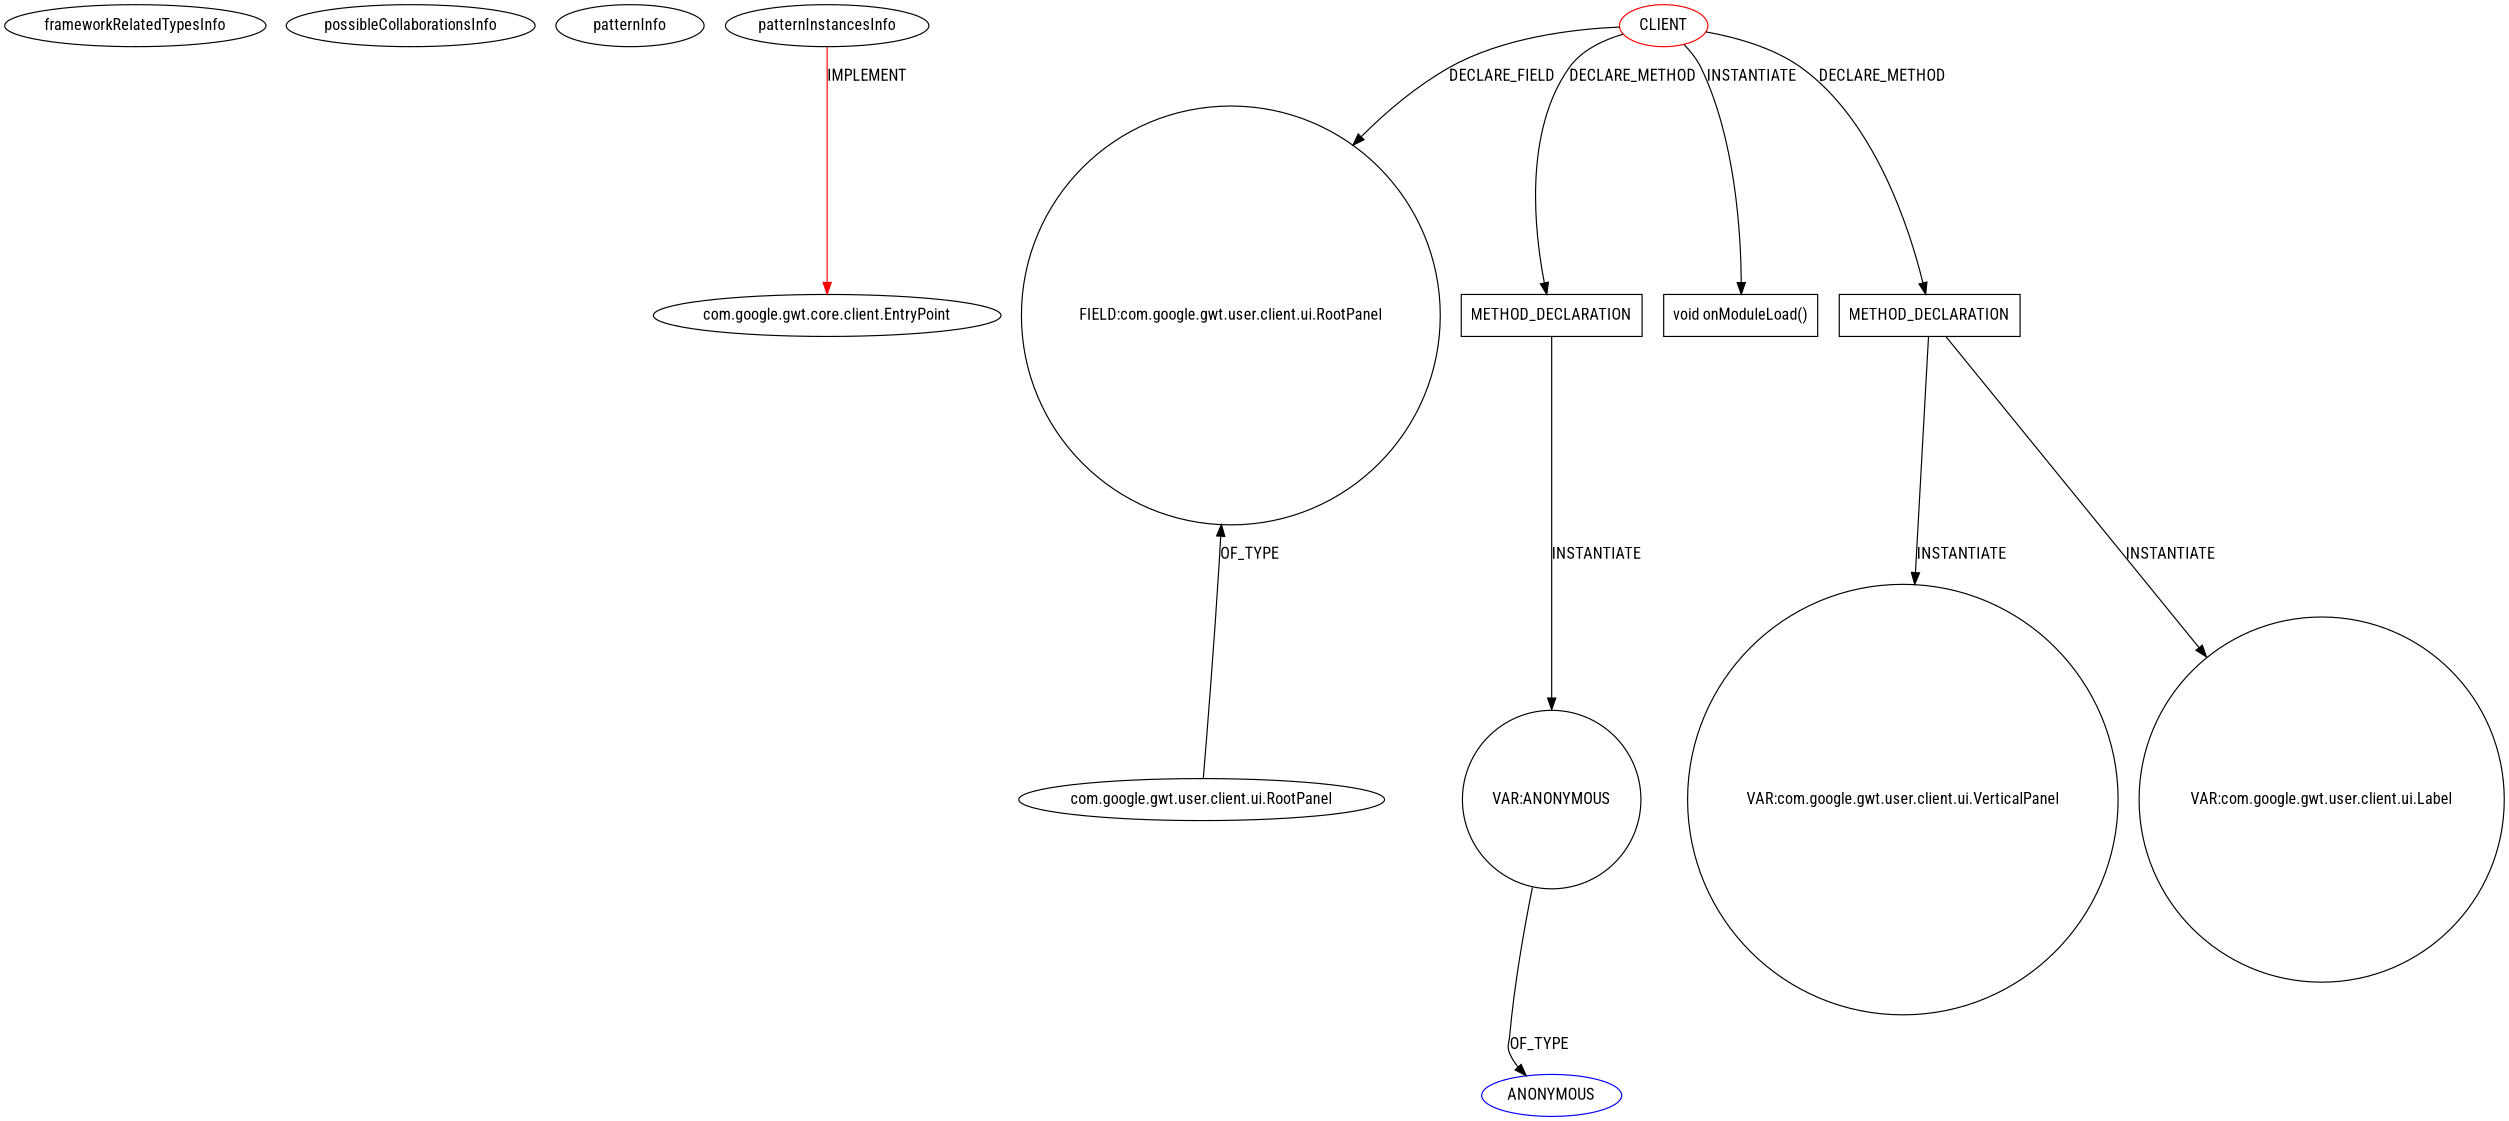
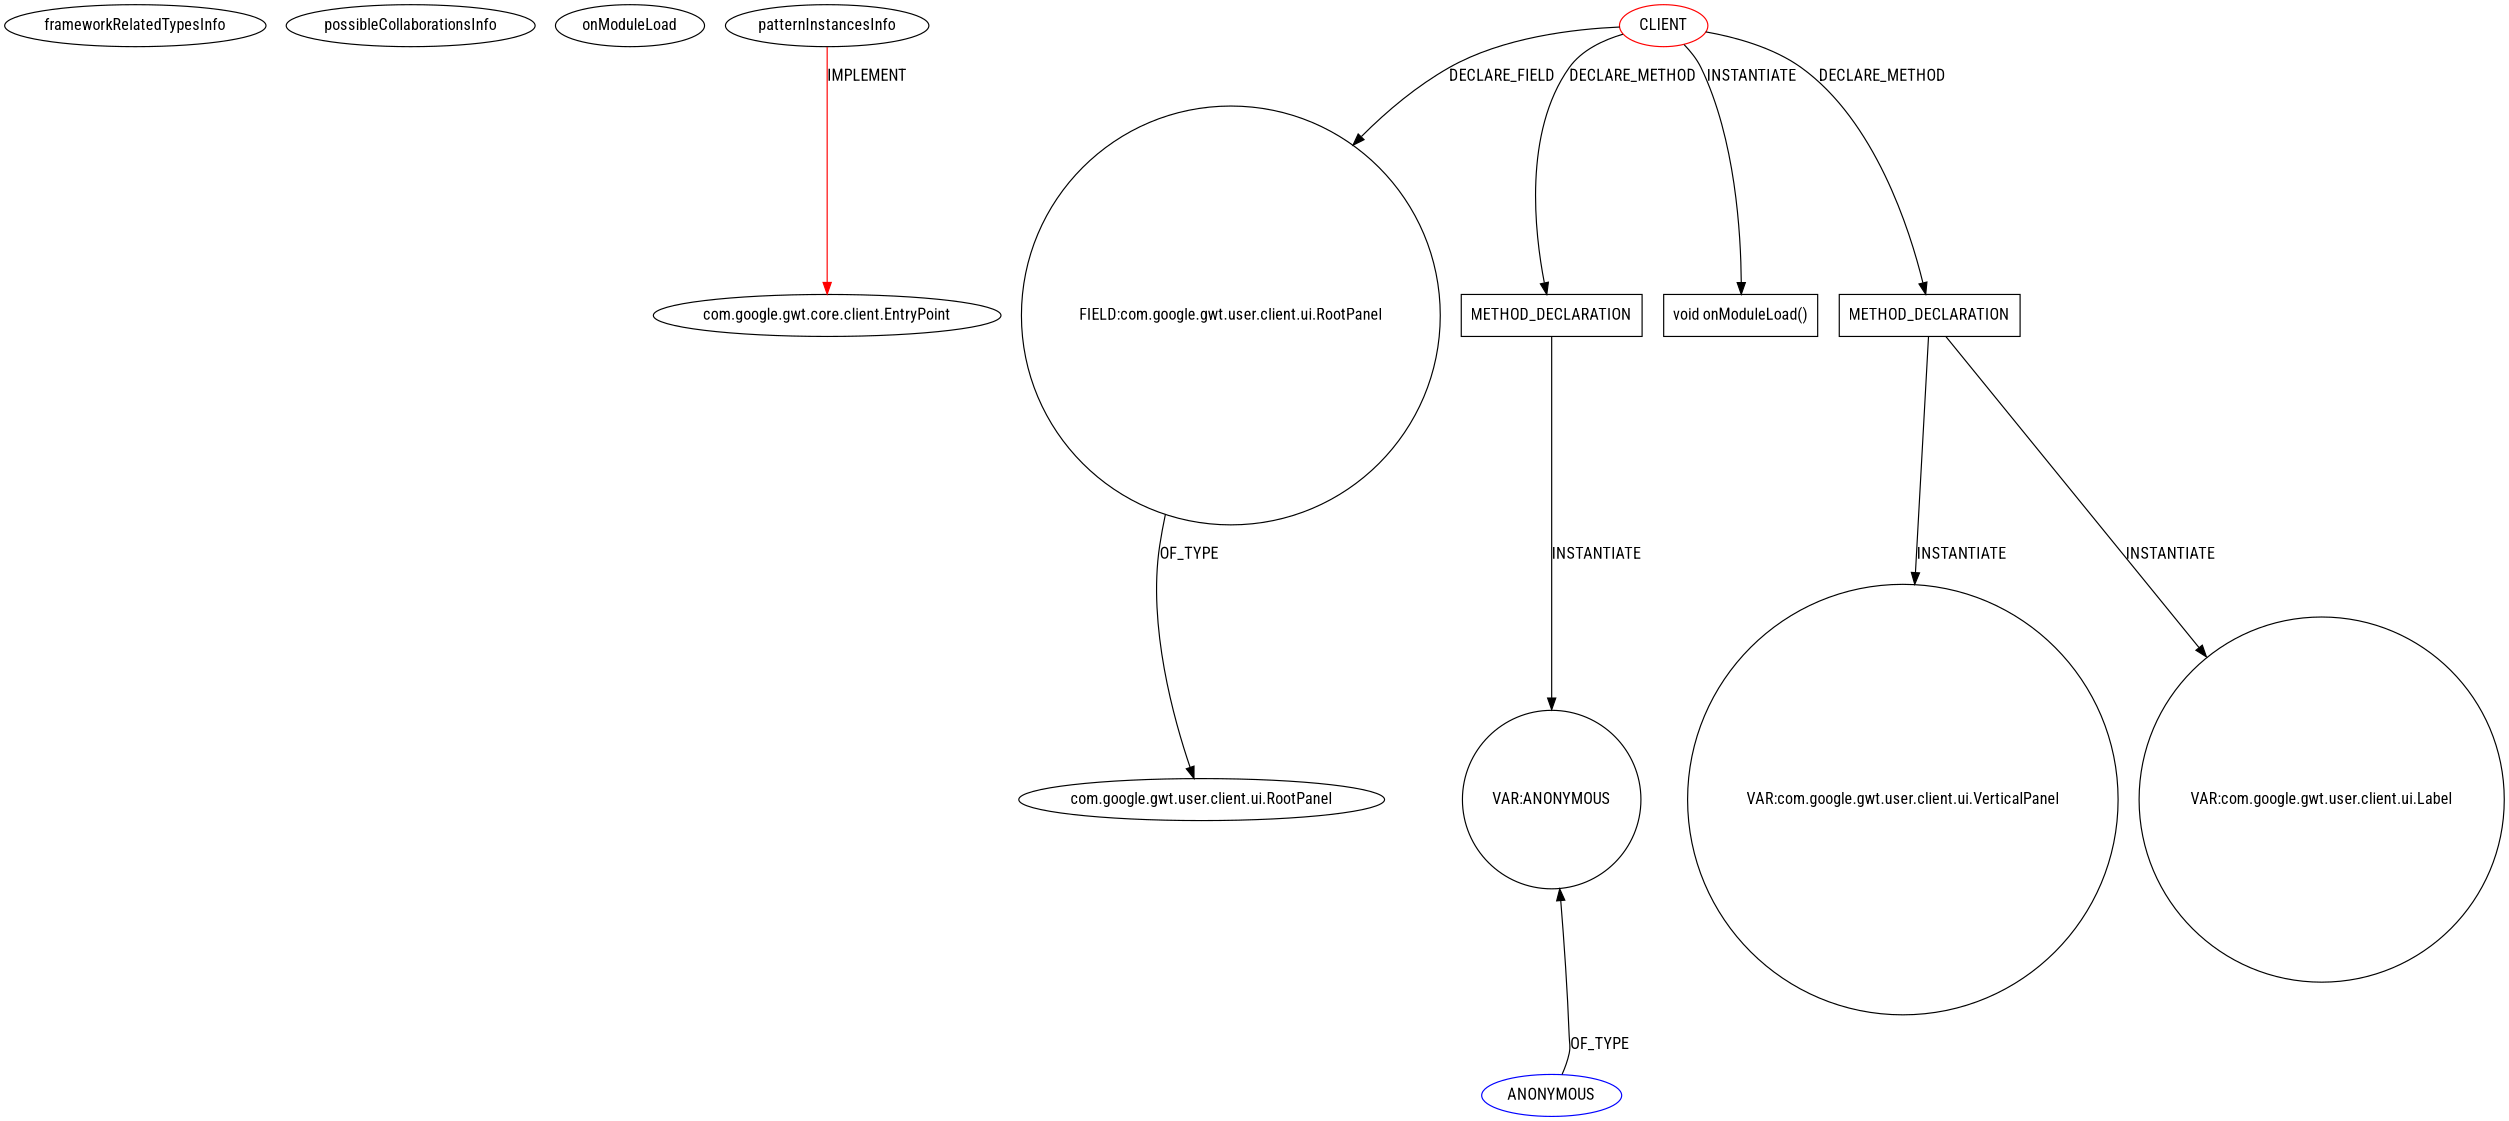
(630, 26) -> (630, 26)
(1213, 657) -> (1160, 642)
(1517, 978) -> (1567, 988)
